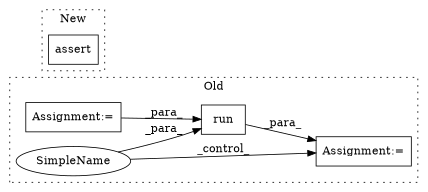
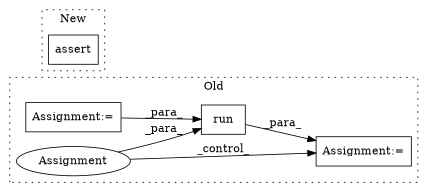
(73, 161) -> (73, 161)
